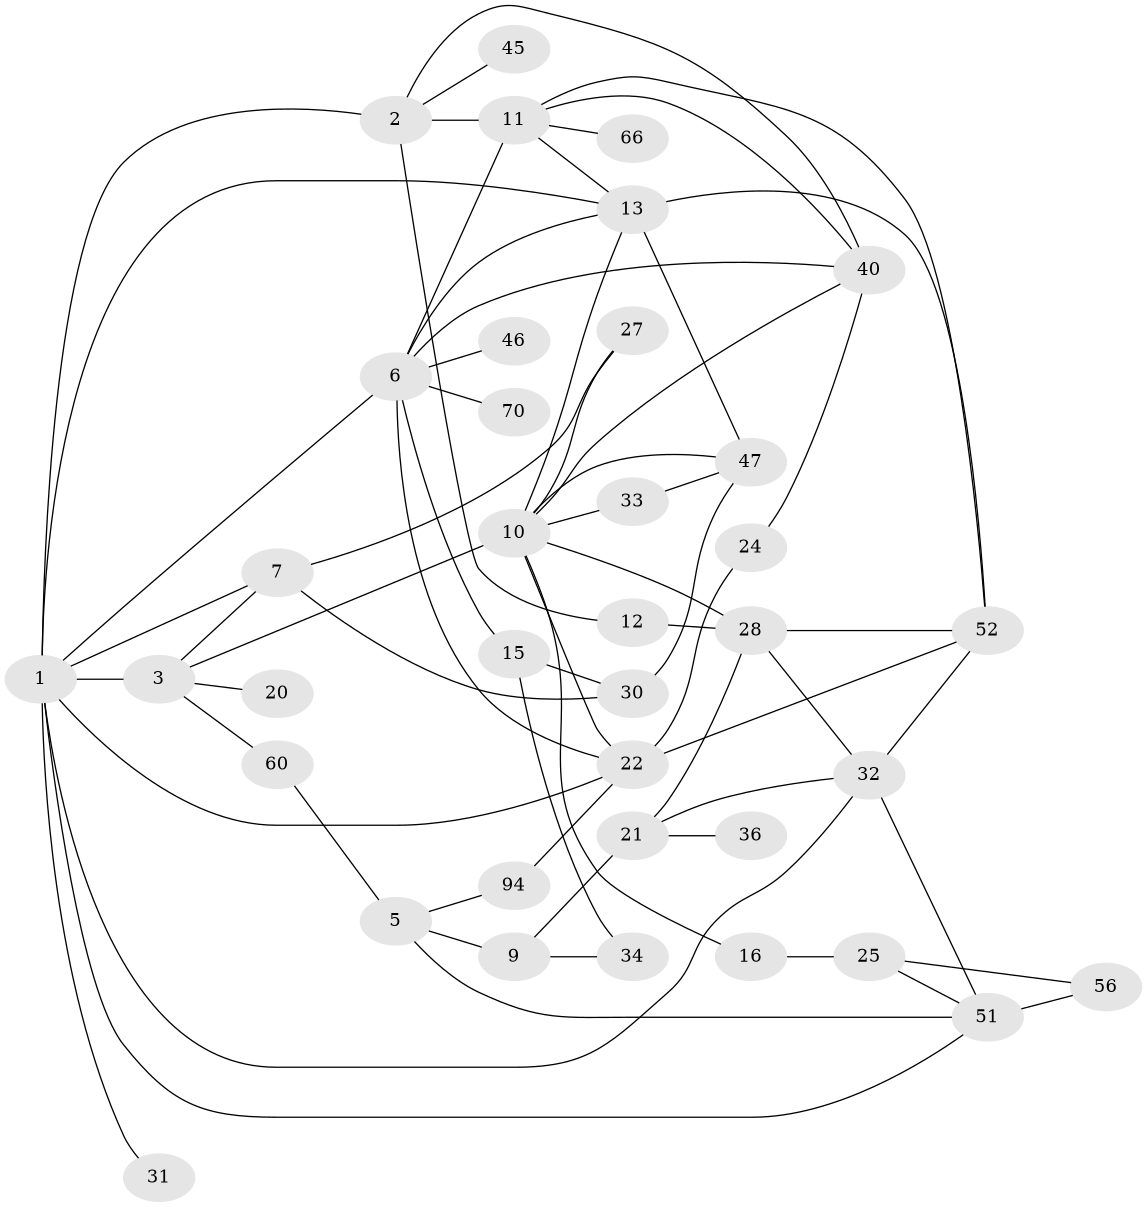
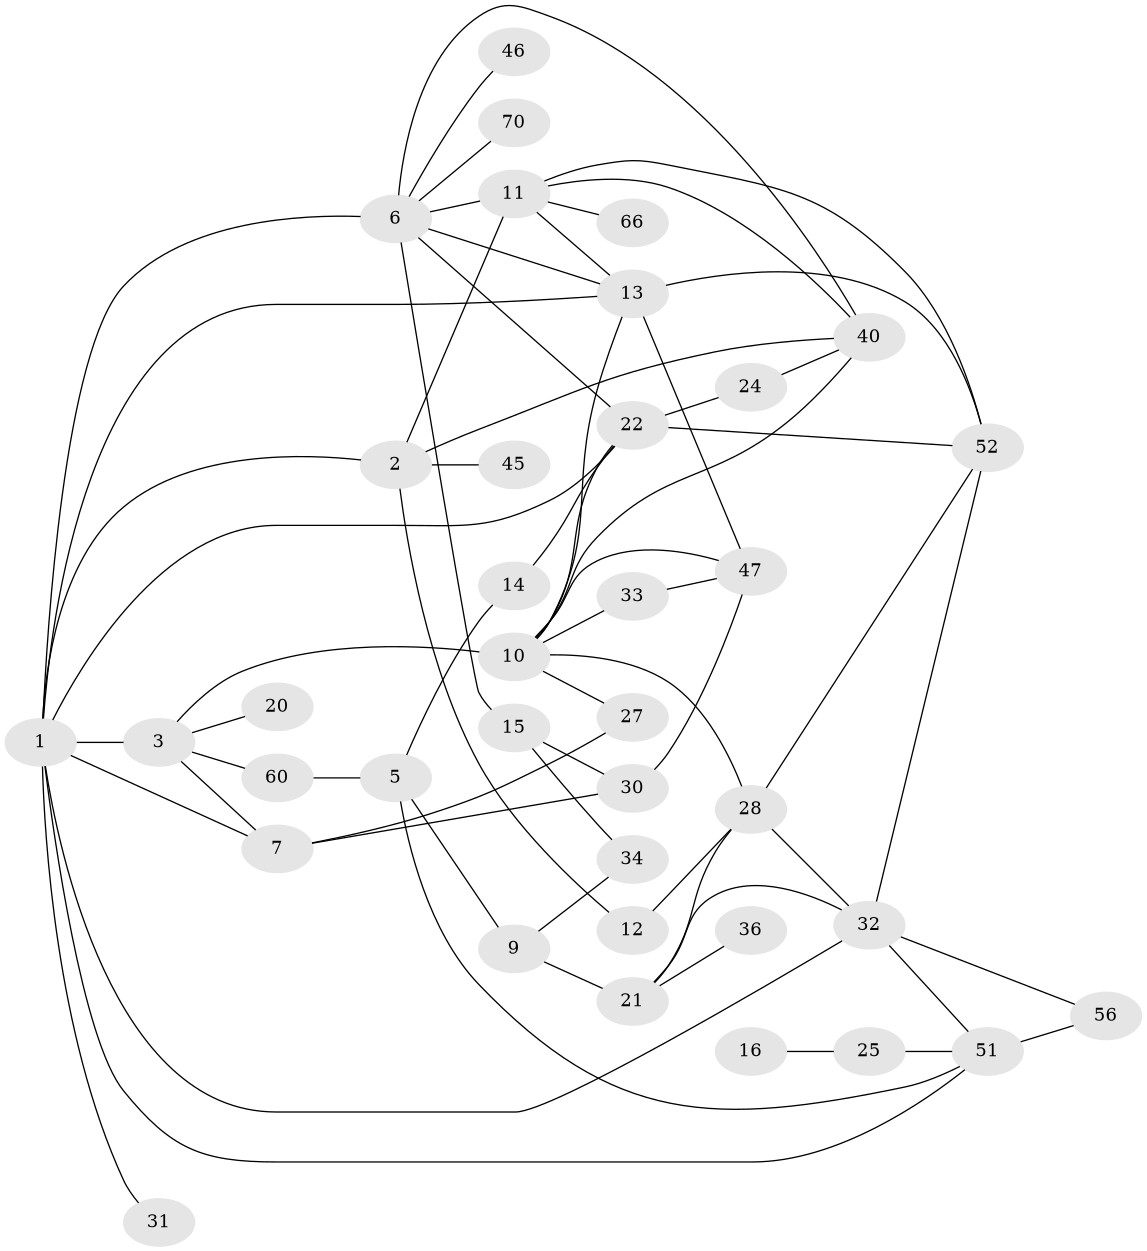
(561, 775) -> none
(514, 886) -> (514, 586)
(988, 972) -> (988, 971)
